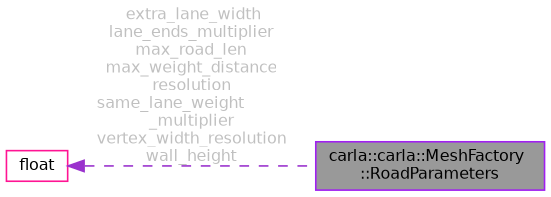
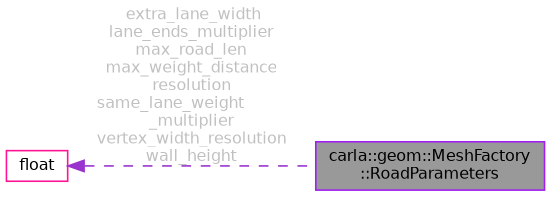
(430, 166) -> (430, 166)
